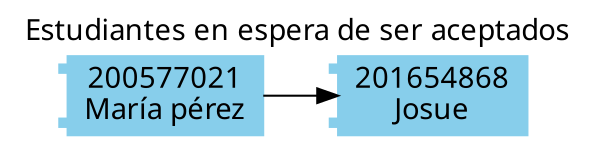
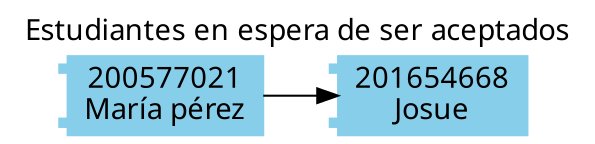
(433, 96) -> (433, 96)
